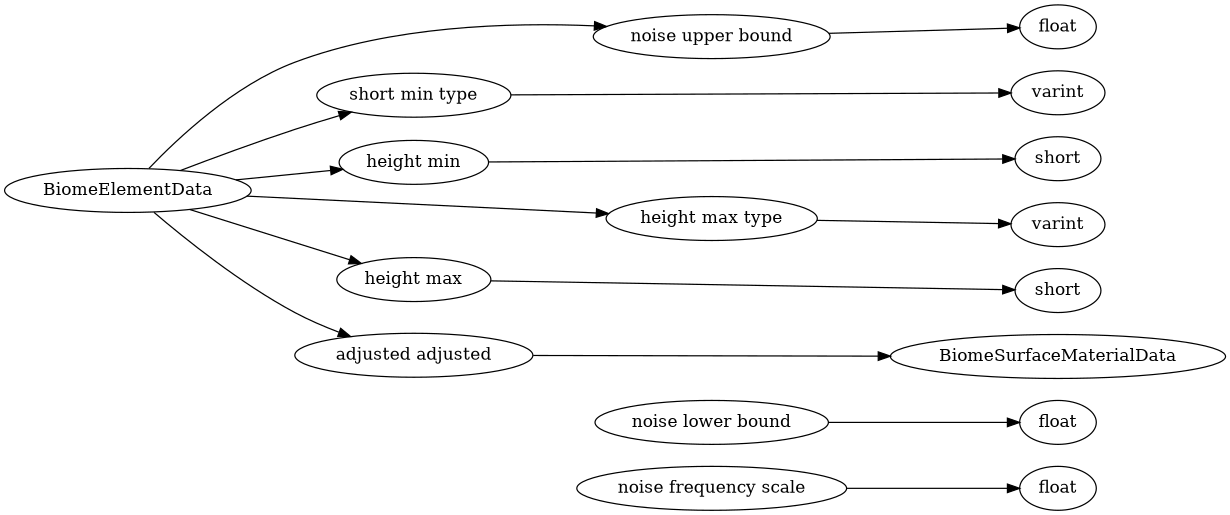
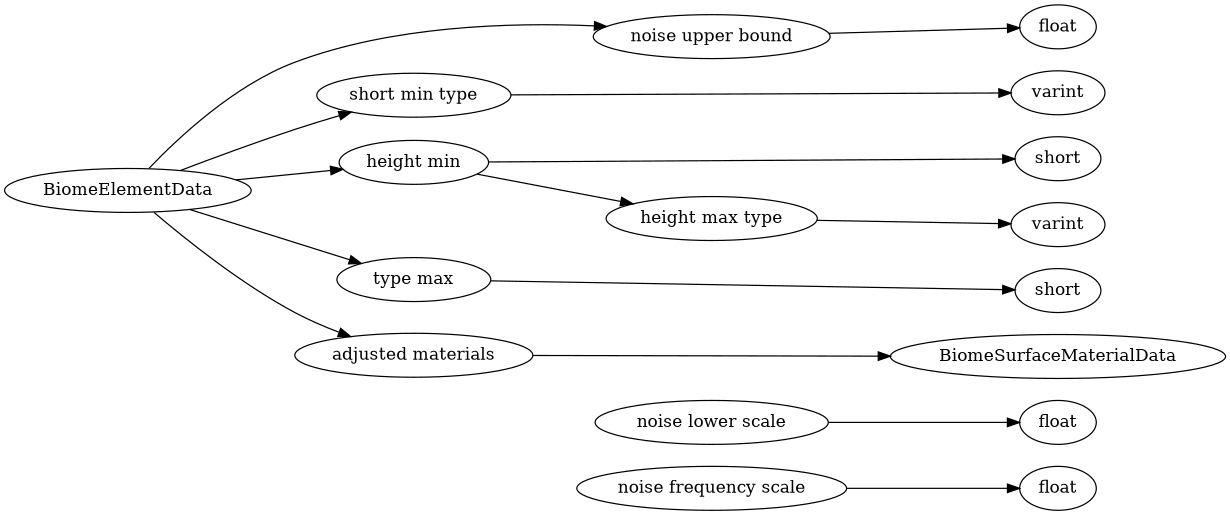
(421, 205) -> (549, 188)
(414, 280) -> (414, 280)
(414, 355) -> (414, 355)
(712, 422) -> (712, 422)
